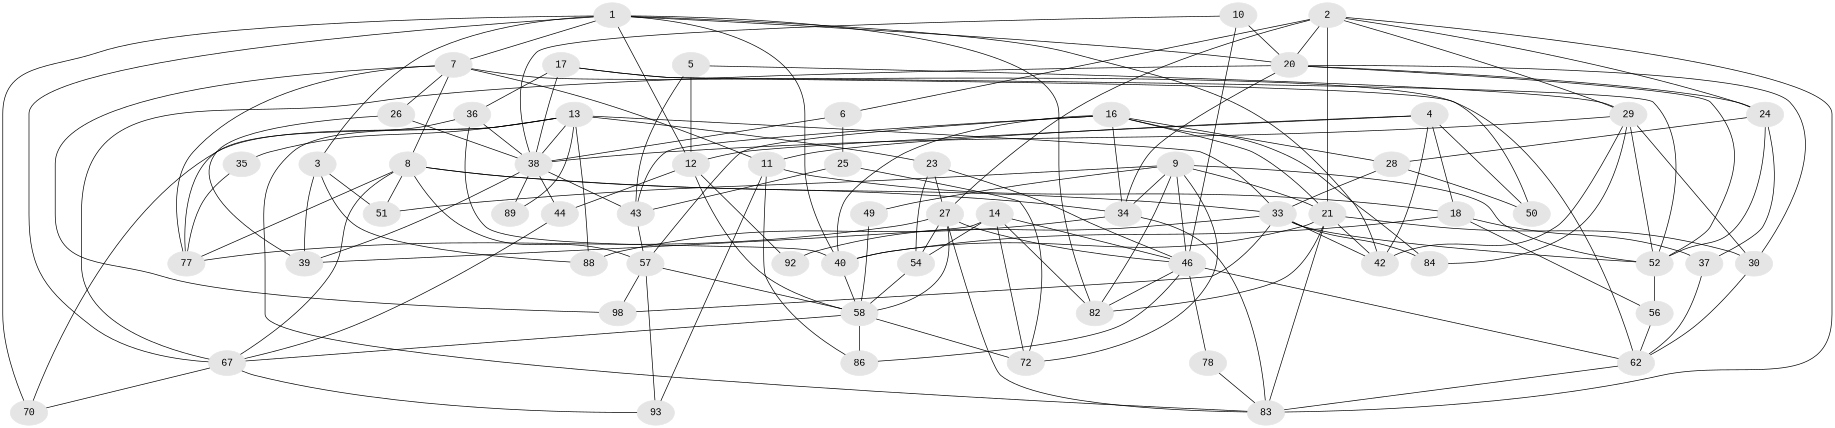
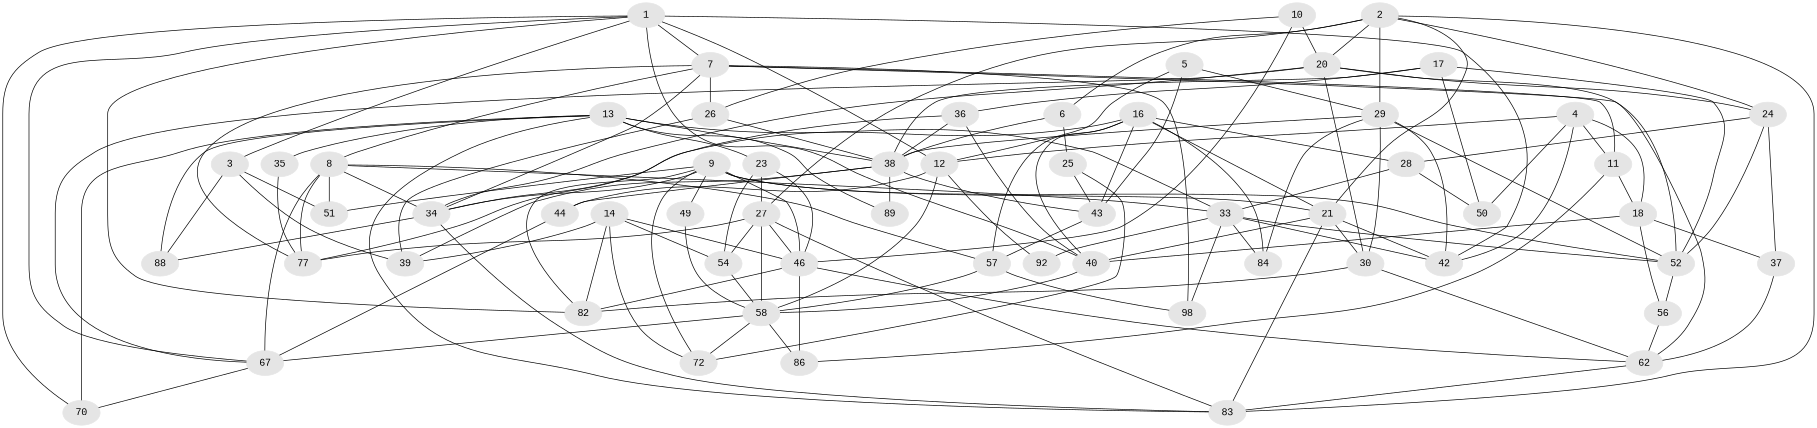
(884, 24) -> (999, 44)
(1032, 41) -> none
none -> (579, 151)
(1232, 294) -> (1031, 292)
(1208, 363) -> none
(656, 413) -> none
